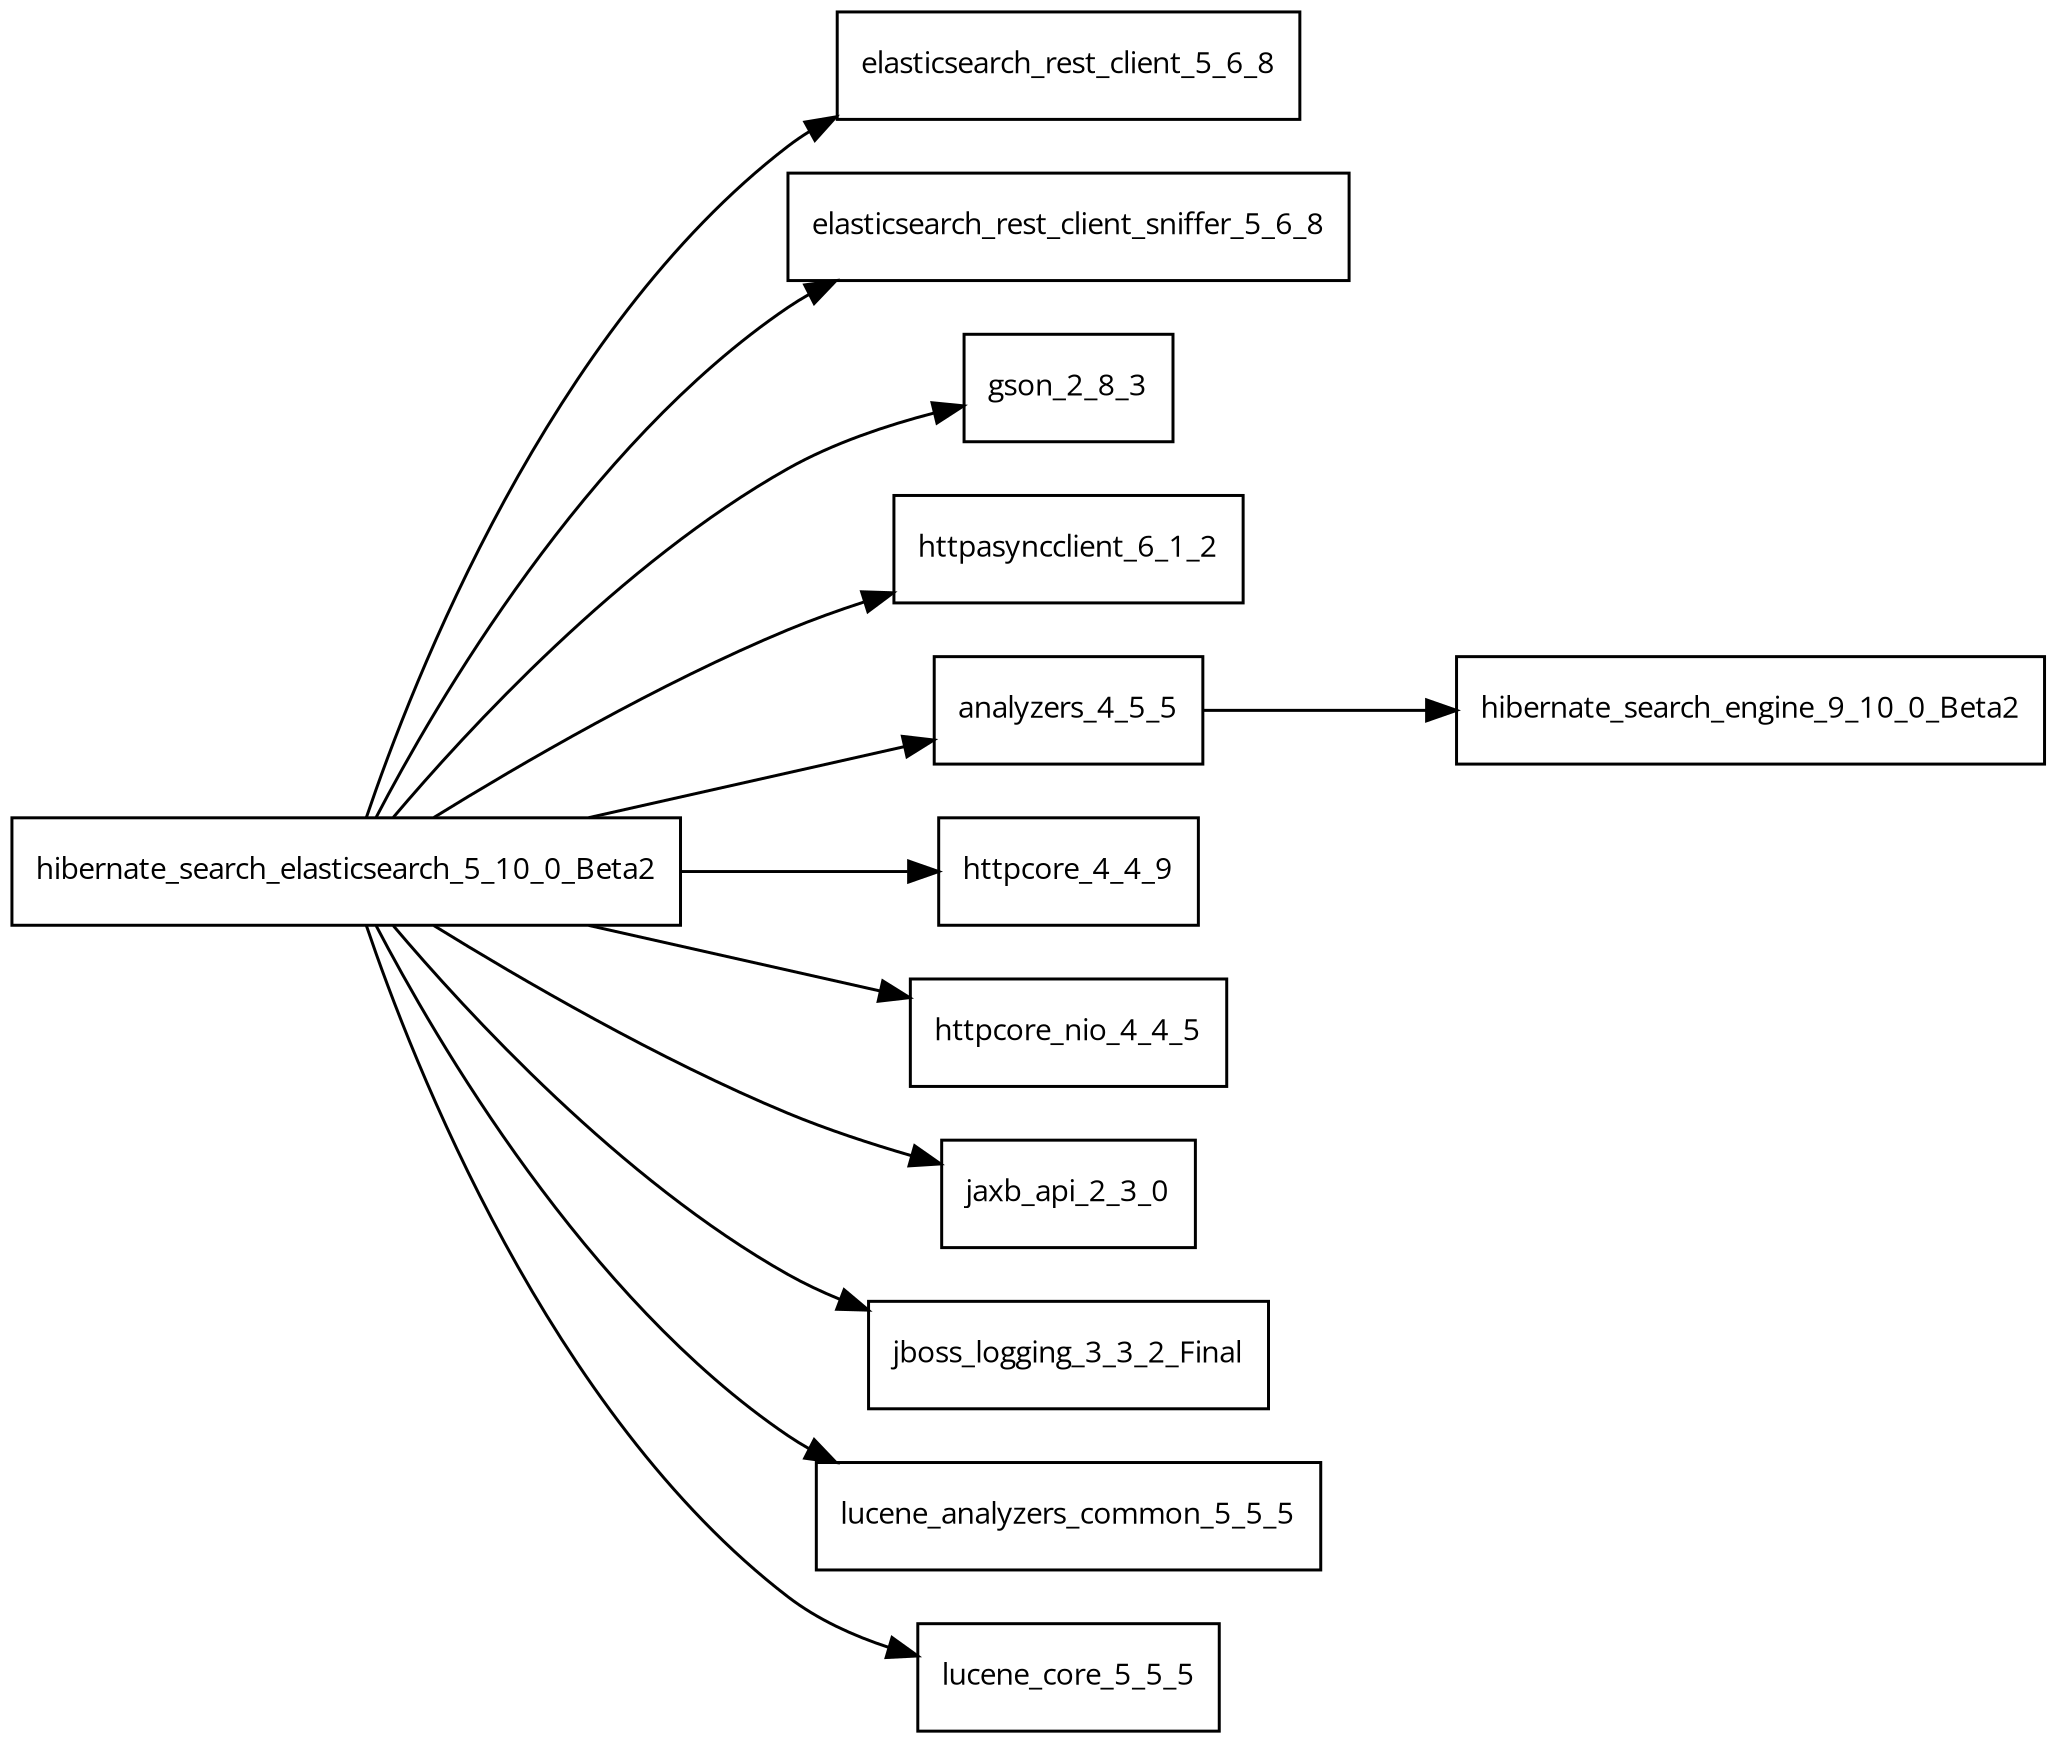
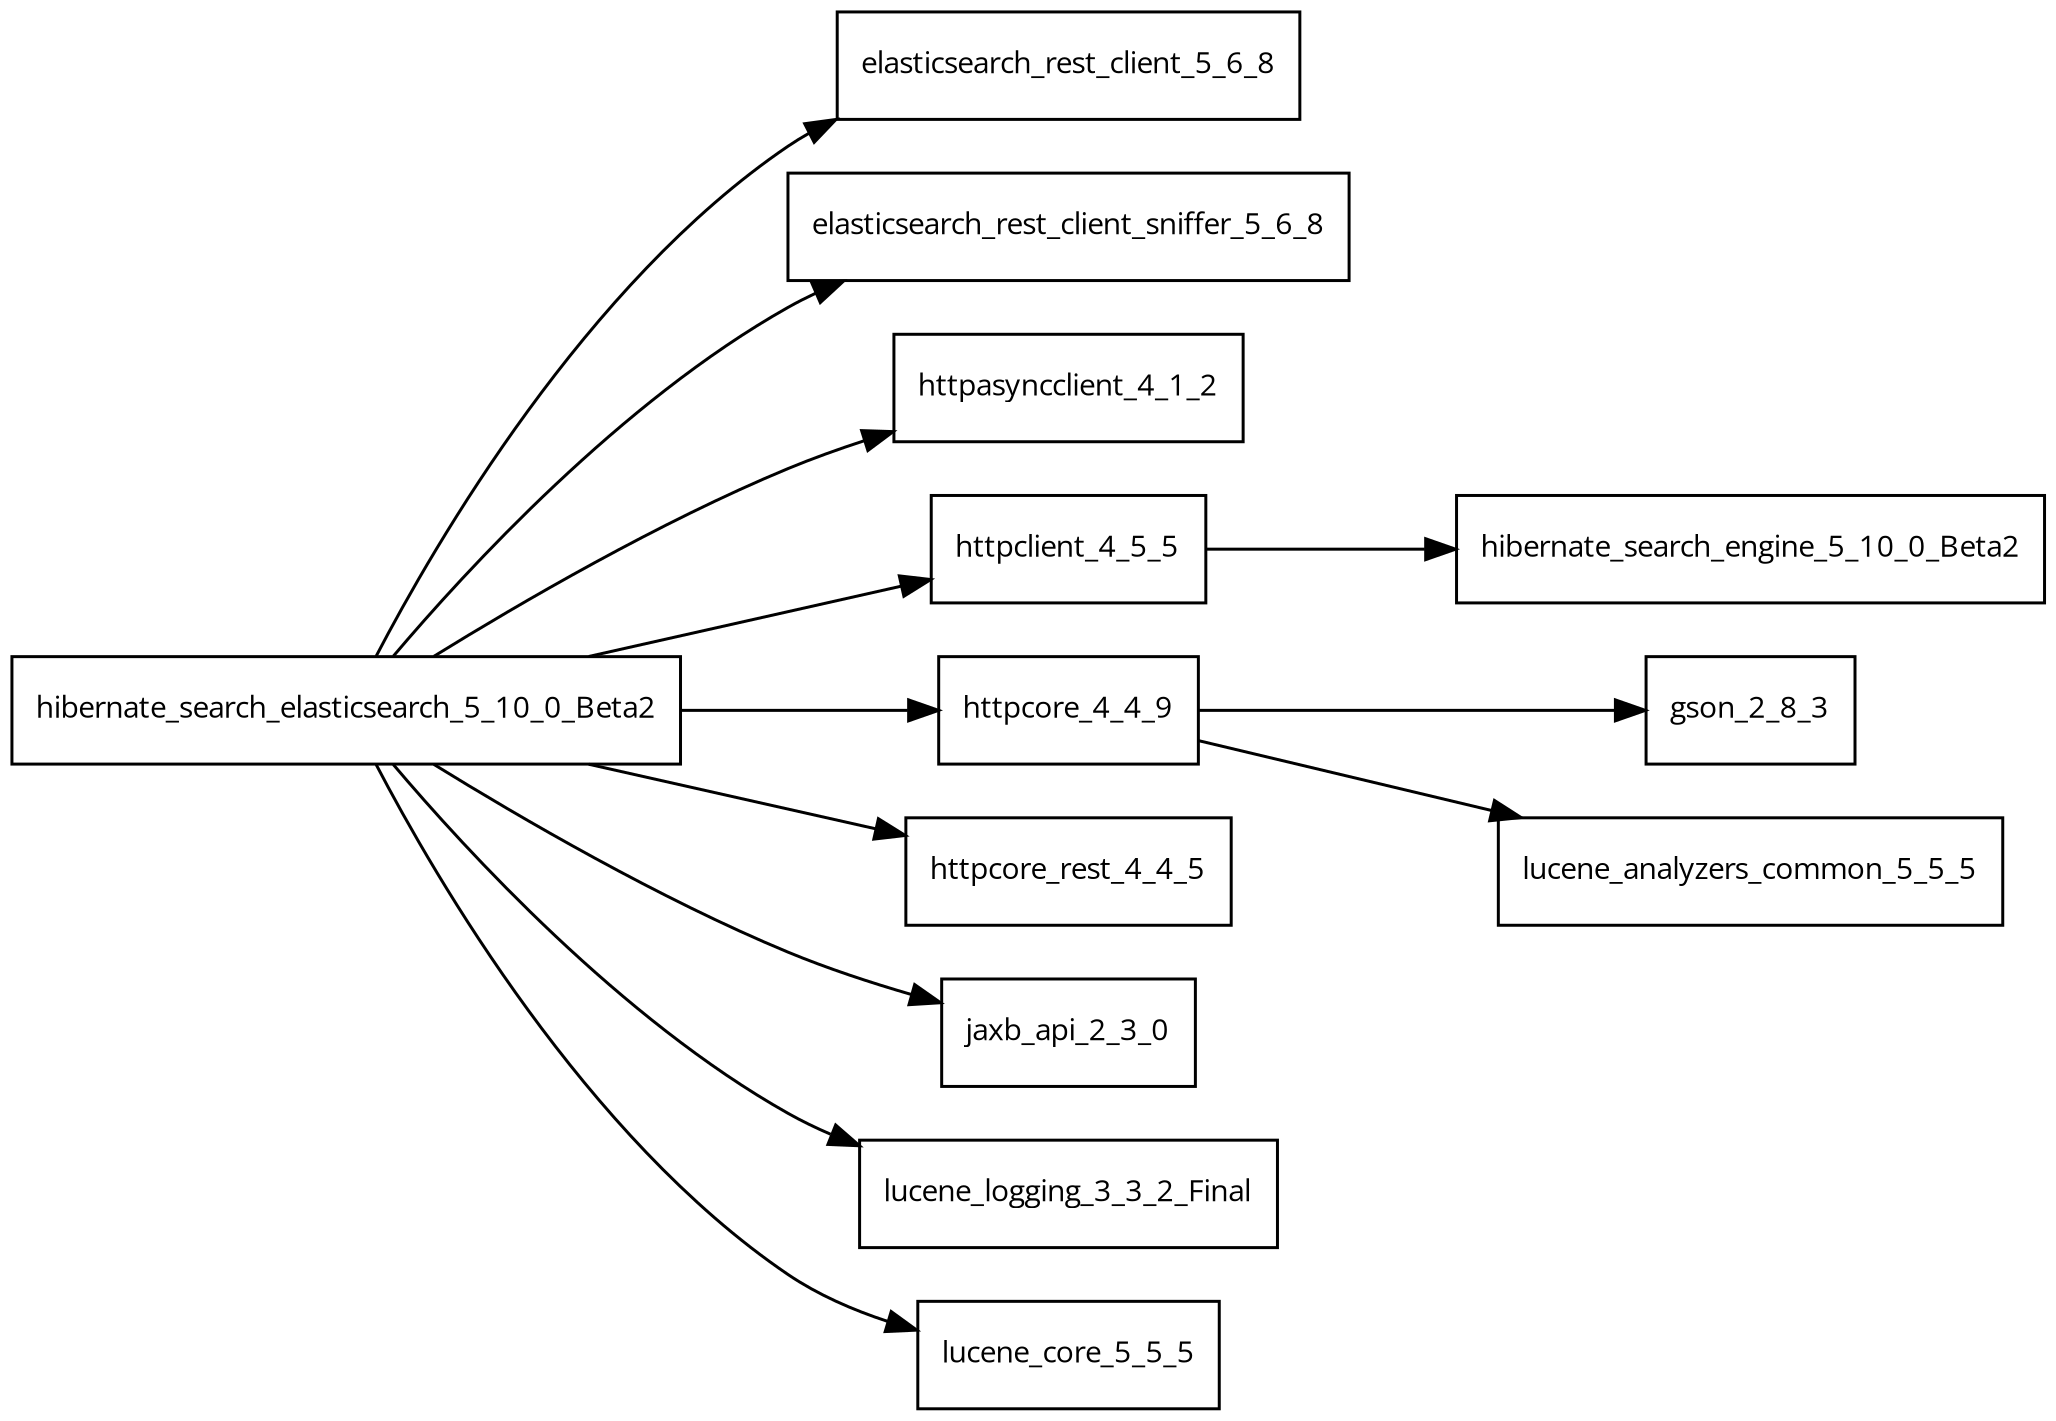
(1069, 549) -> (1069, 388)
(636, 575) -> (1407, 710)
(1069, 710) -> (1069, 549)
(1751, 710) -> (1751, 549)
(1069, 1033) -> (1069, 872)
(561, 1214) -> (1345, 776)
(1069, 1355) -> (1069, 1194)
